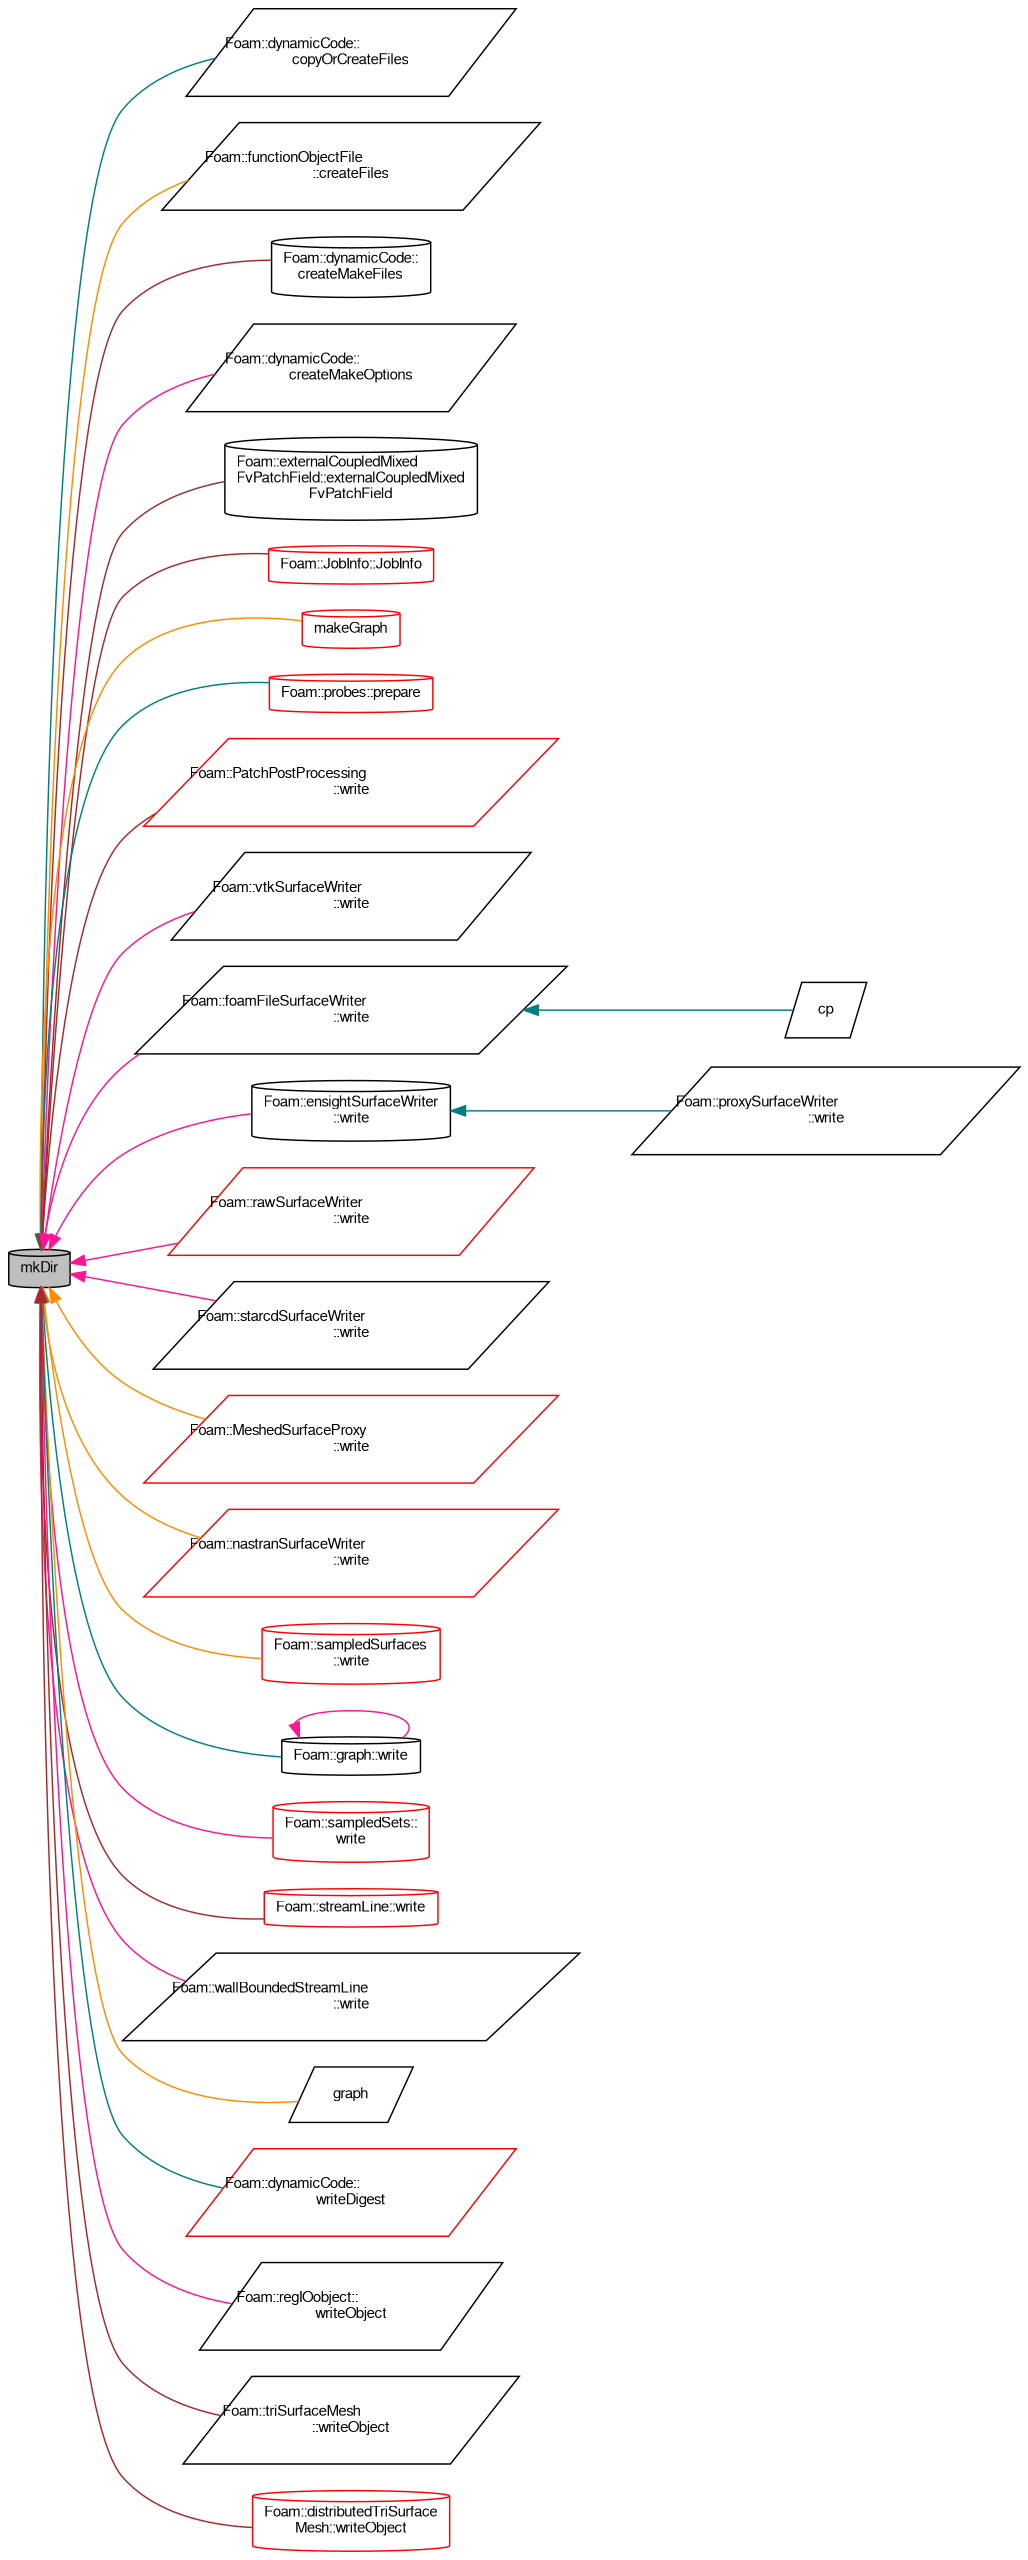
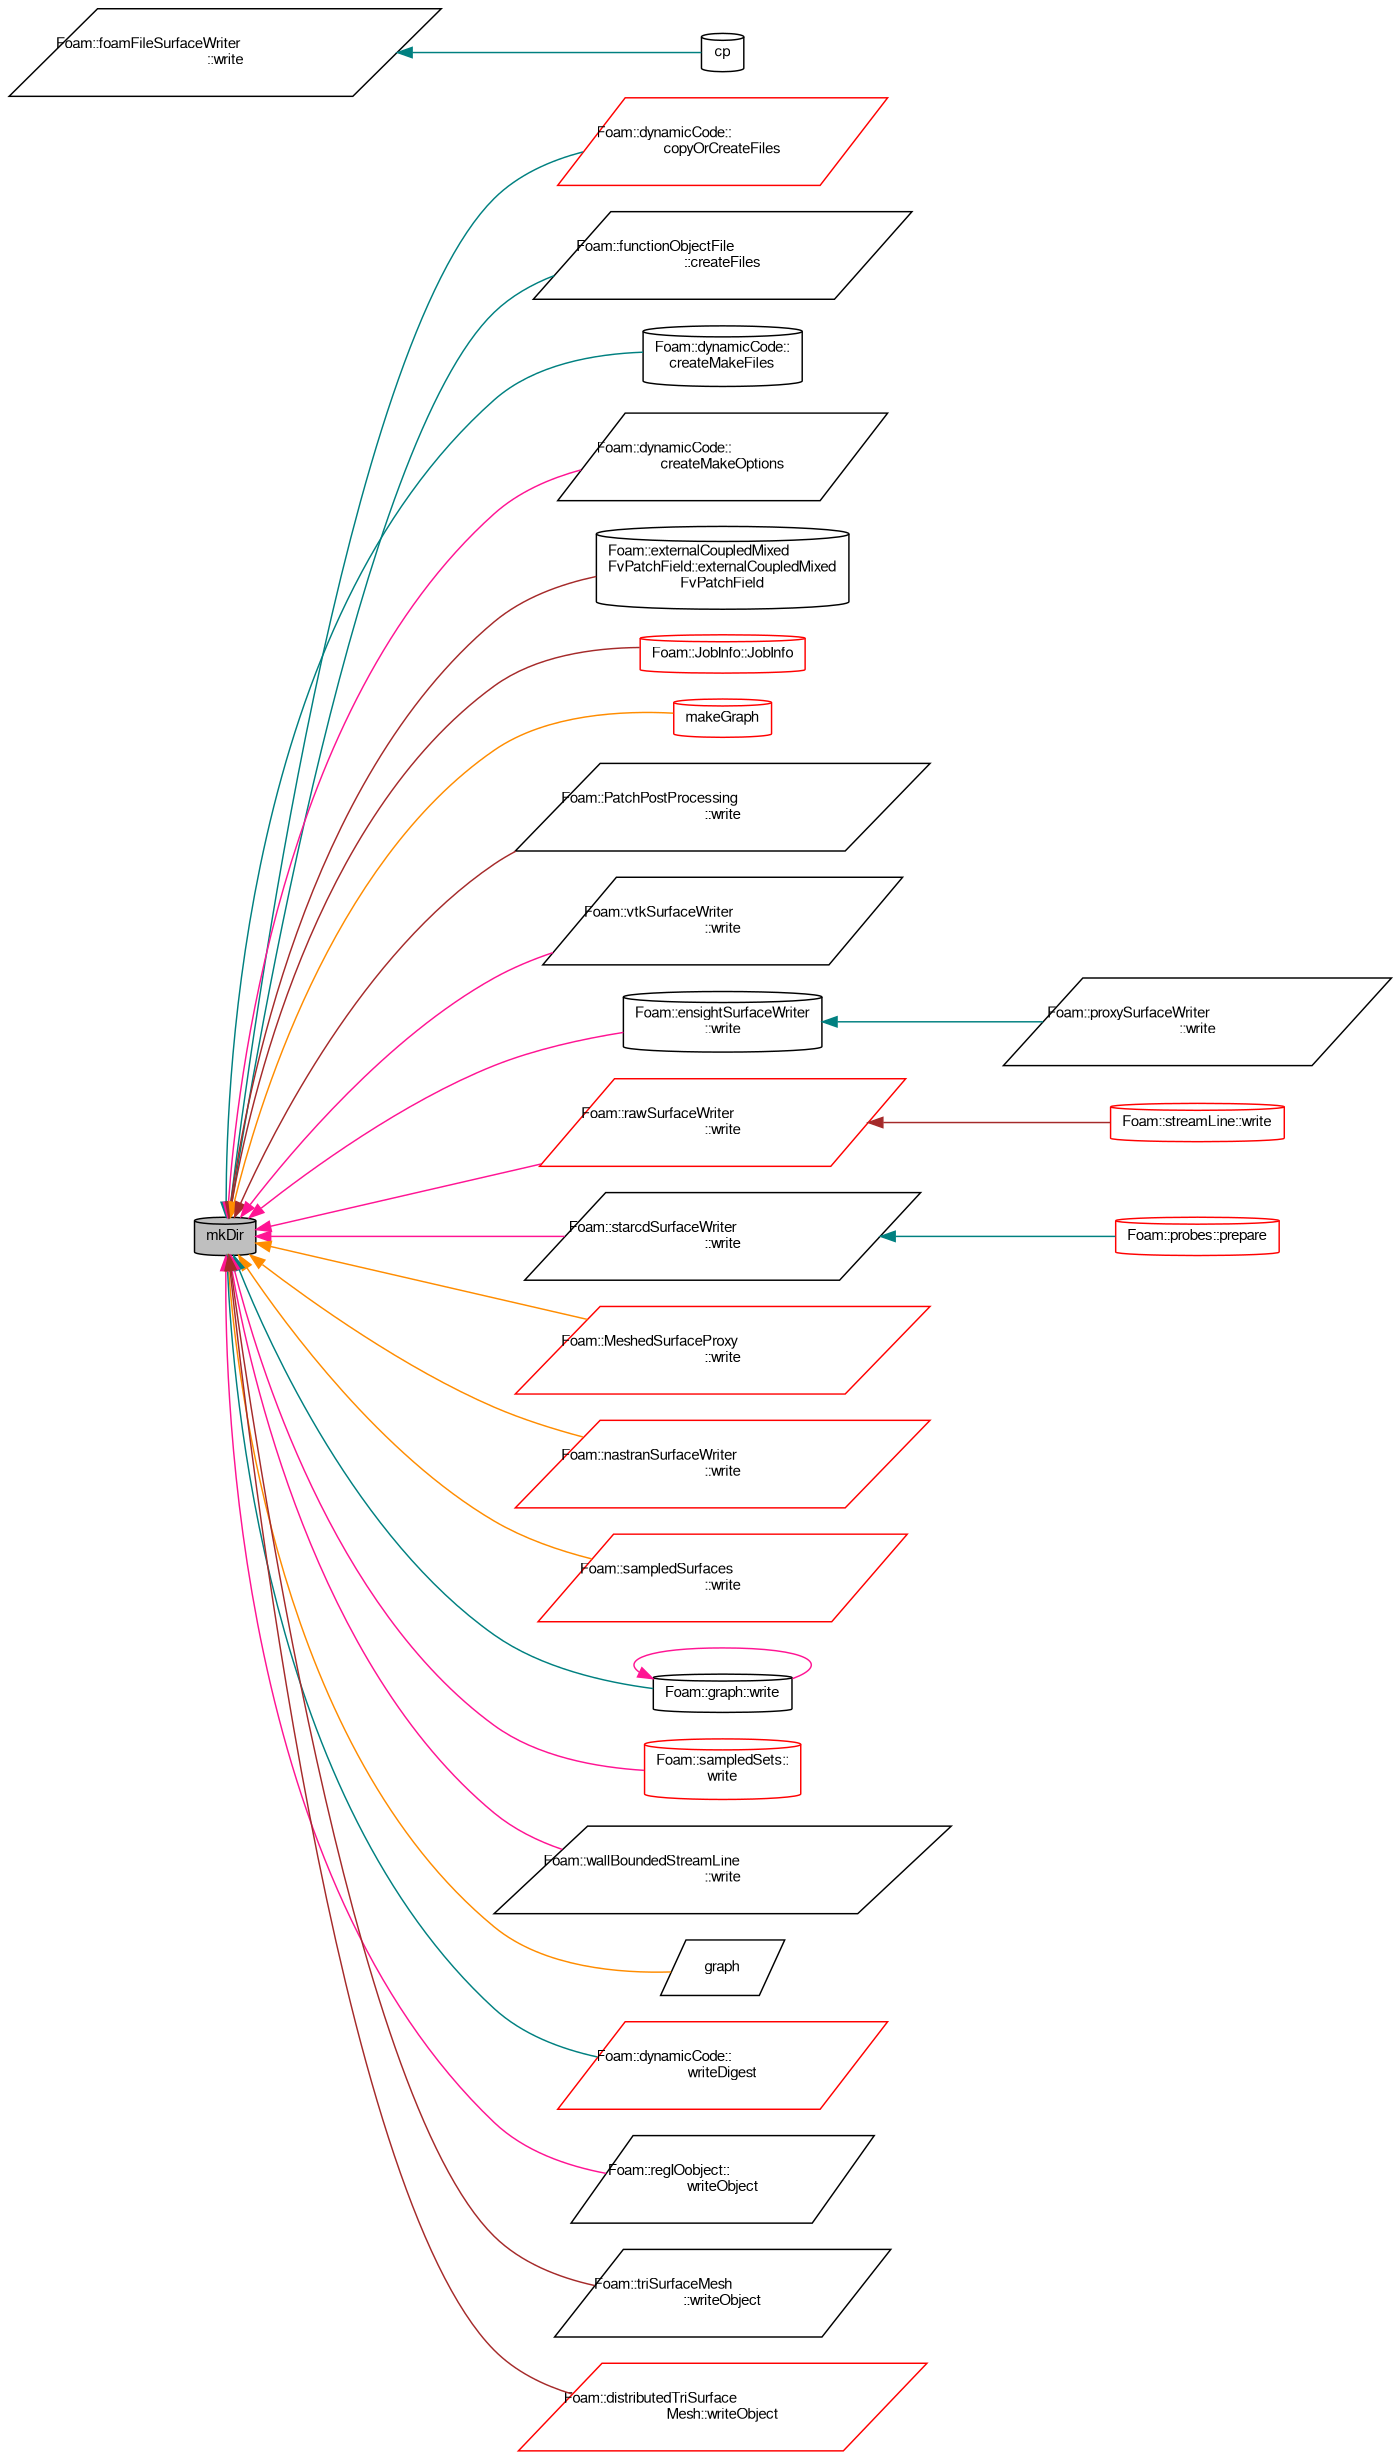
(351, 53) -> (723, 142)
(77, 440) -> (332, 710)
(87, 444) -> (299, 721)
(351, 782) -> (723, 807)
(87, 797) -> (1005, 1236)
(826, 1010) -> (723, 53)
(75, 1134) -> none
(351, 1654) -> (723, 1578)
(85, 1797) -> (997, 1123)
(351, 2521) -> (723, 2407)
